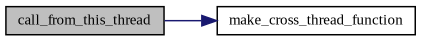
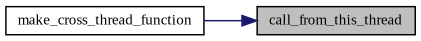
(183, 21) -> (223, 21)
